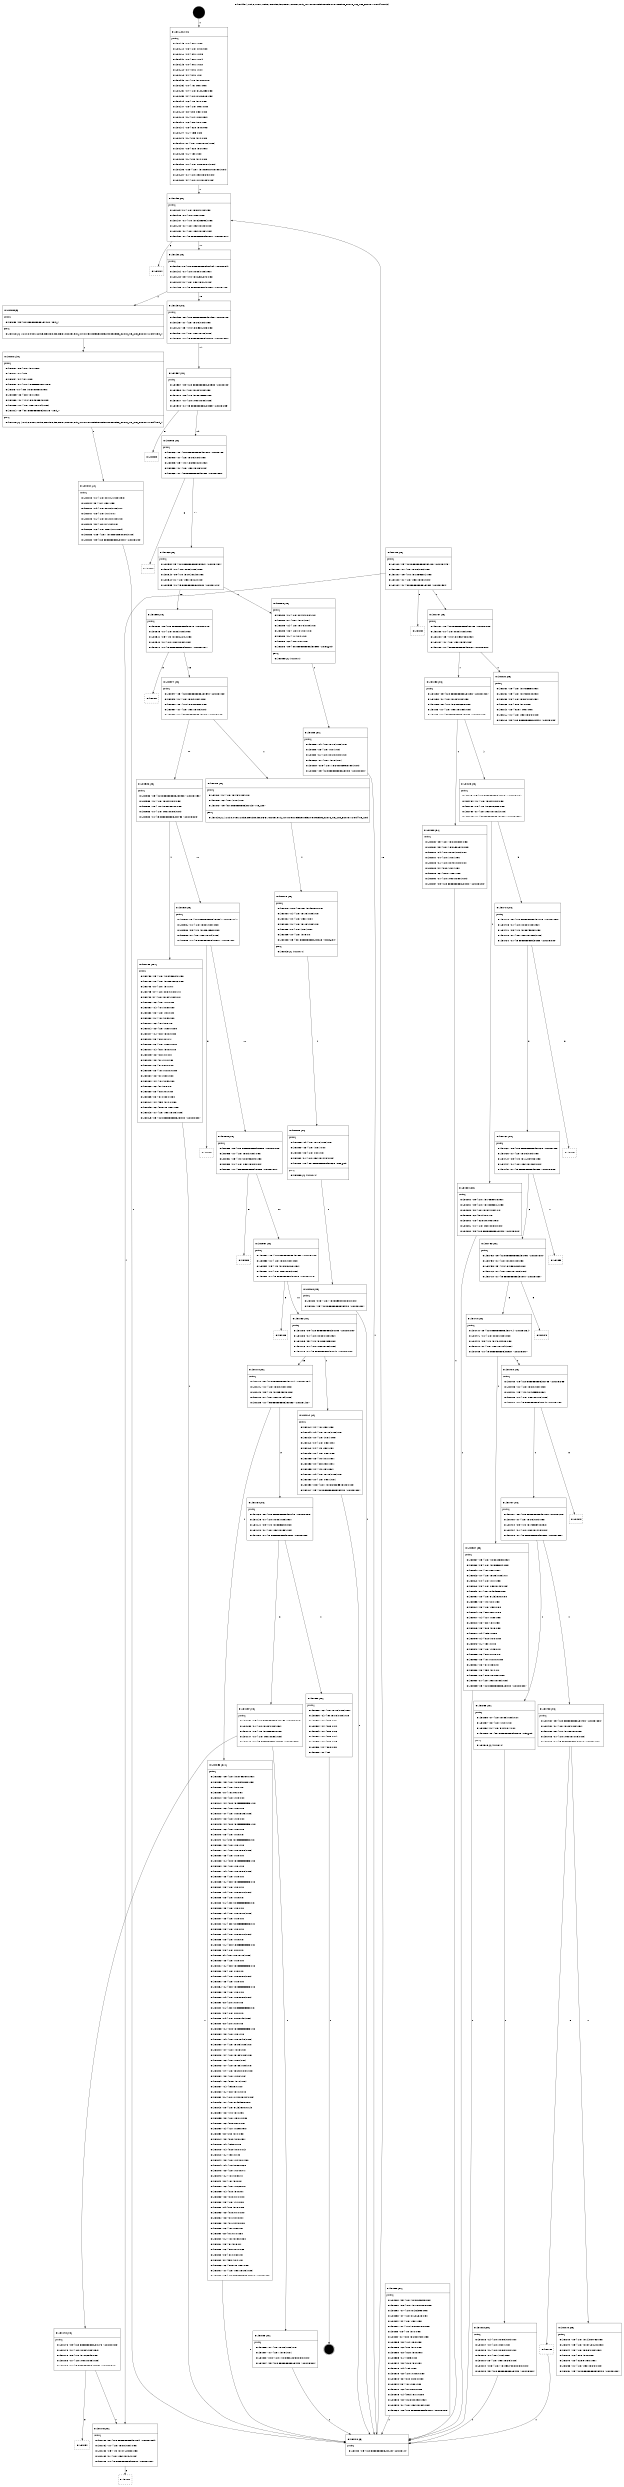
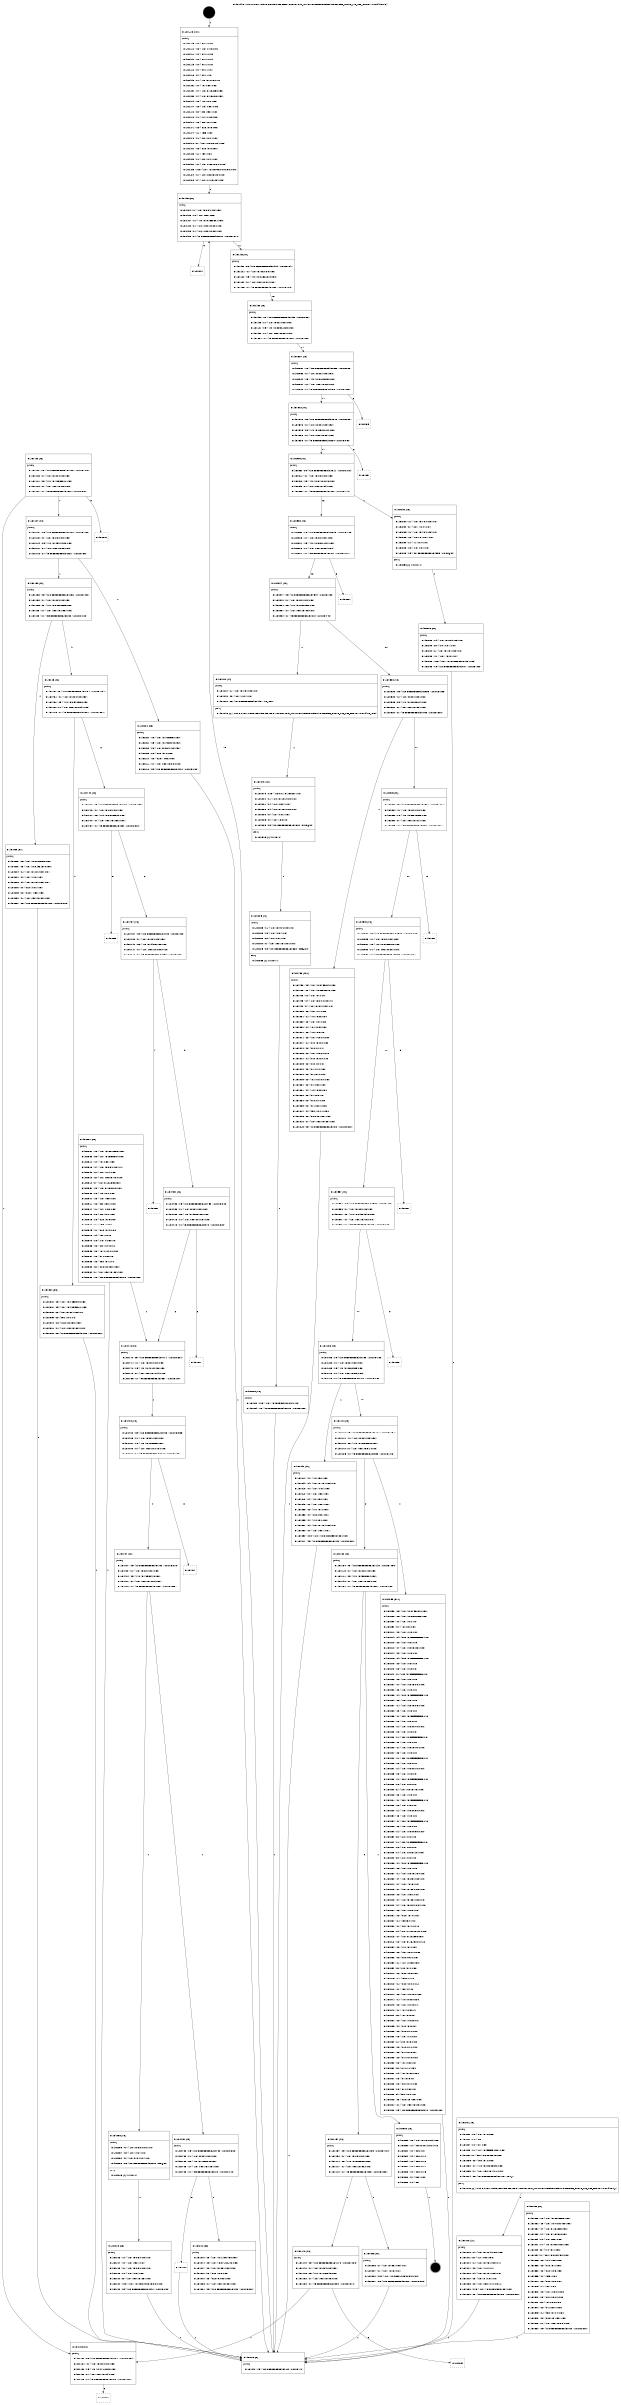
(83, 322) -> none
(496, 1449) -> (138, 1311)
none -> (240, 1557)
